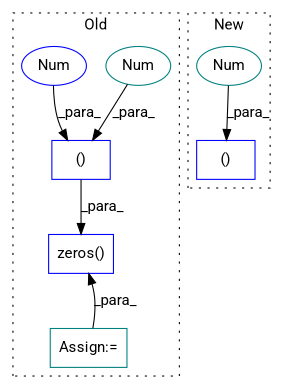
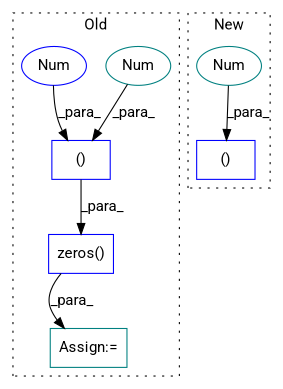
(95, 306) -> (49, 296)
